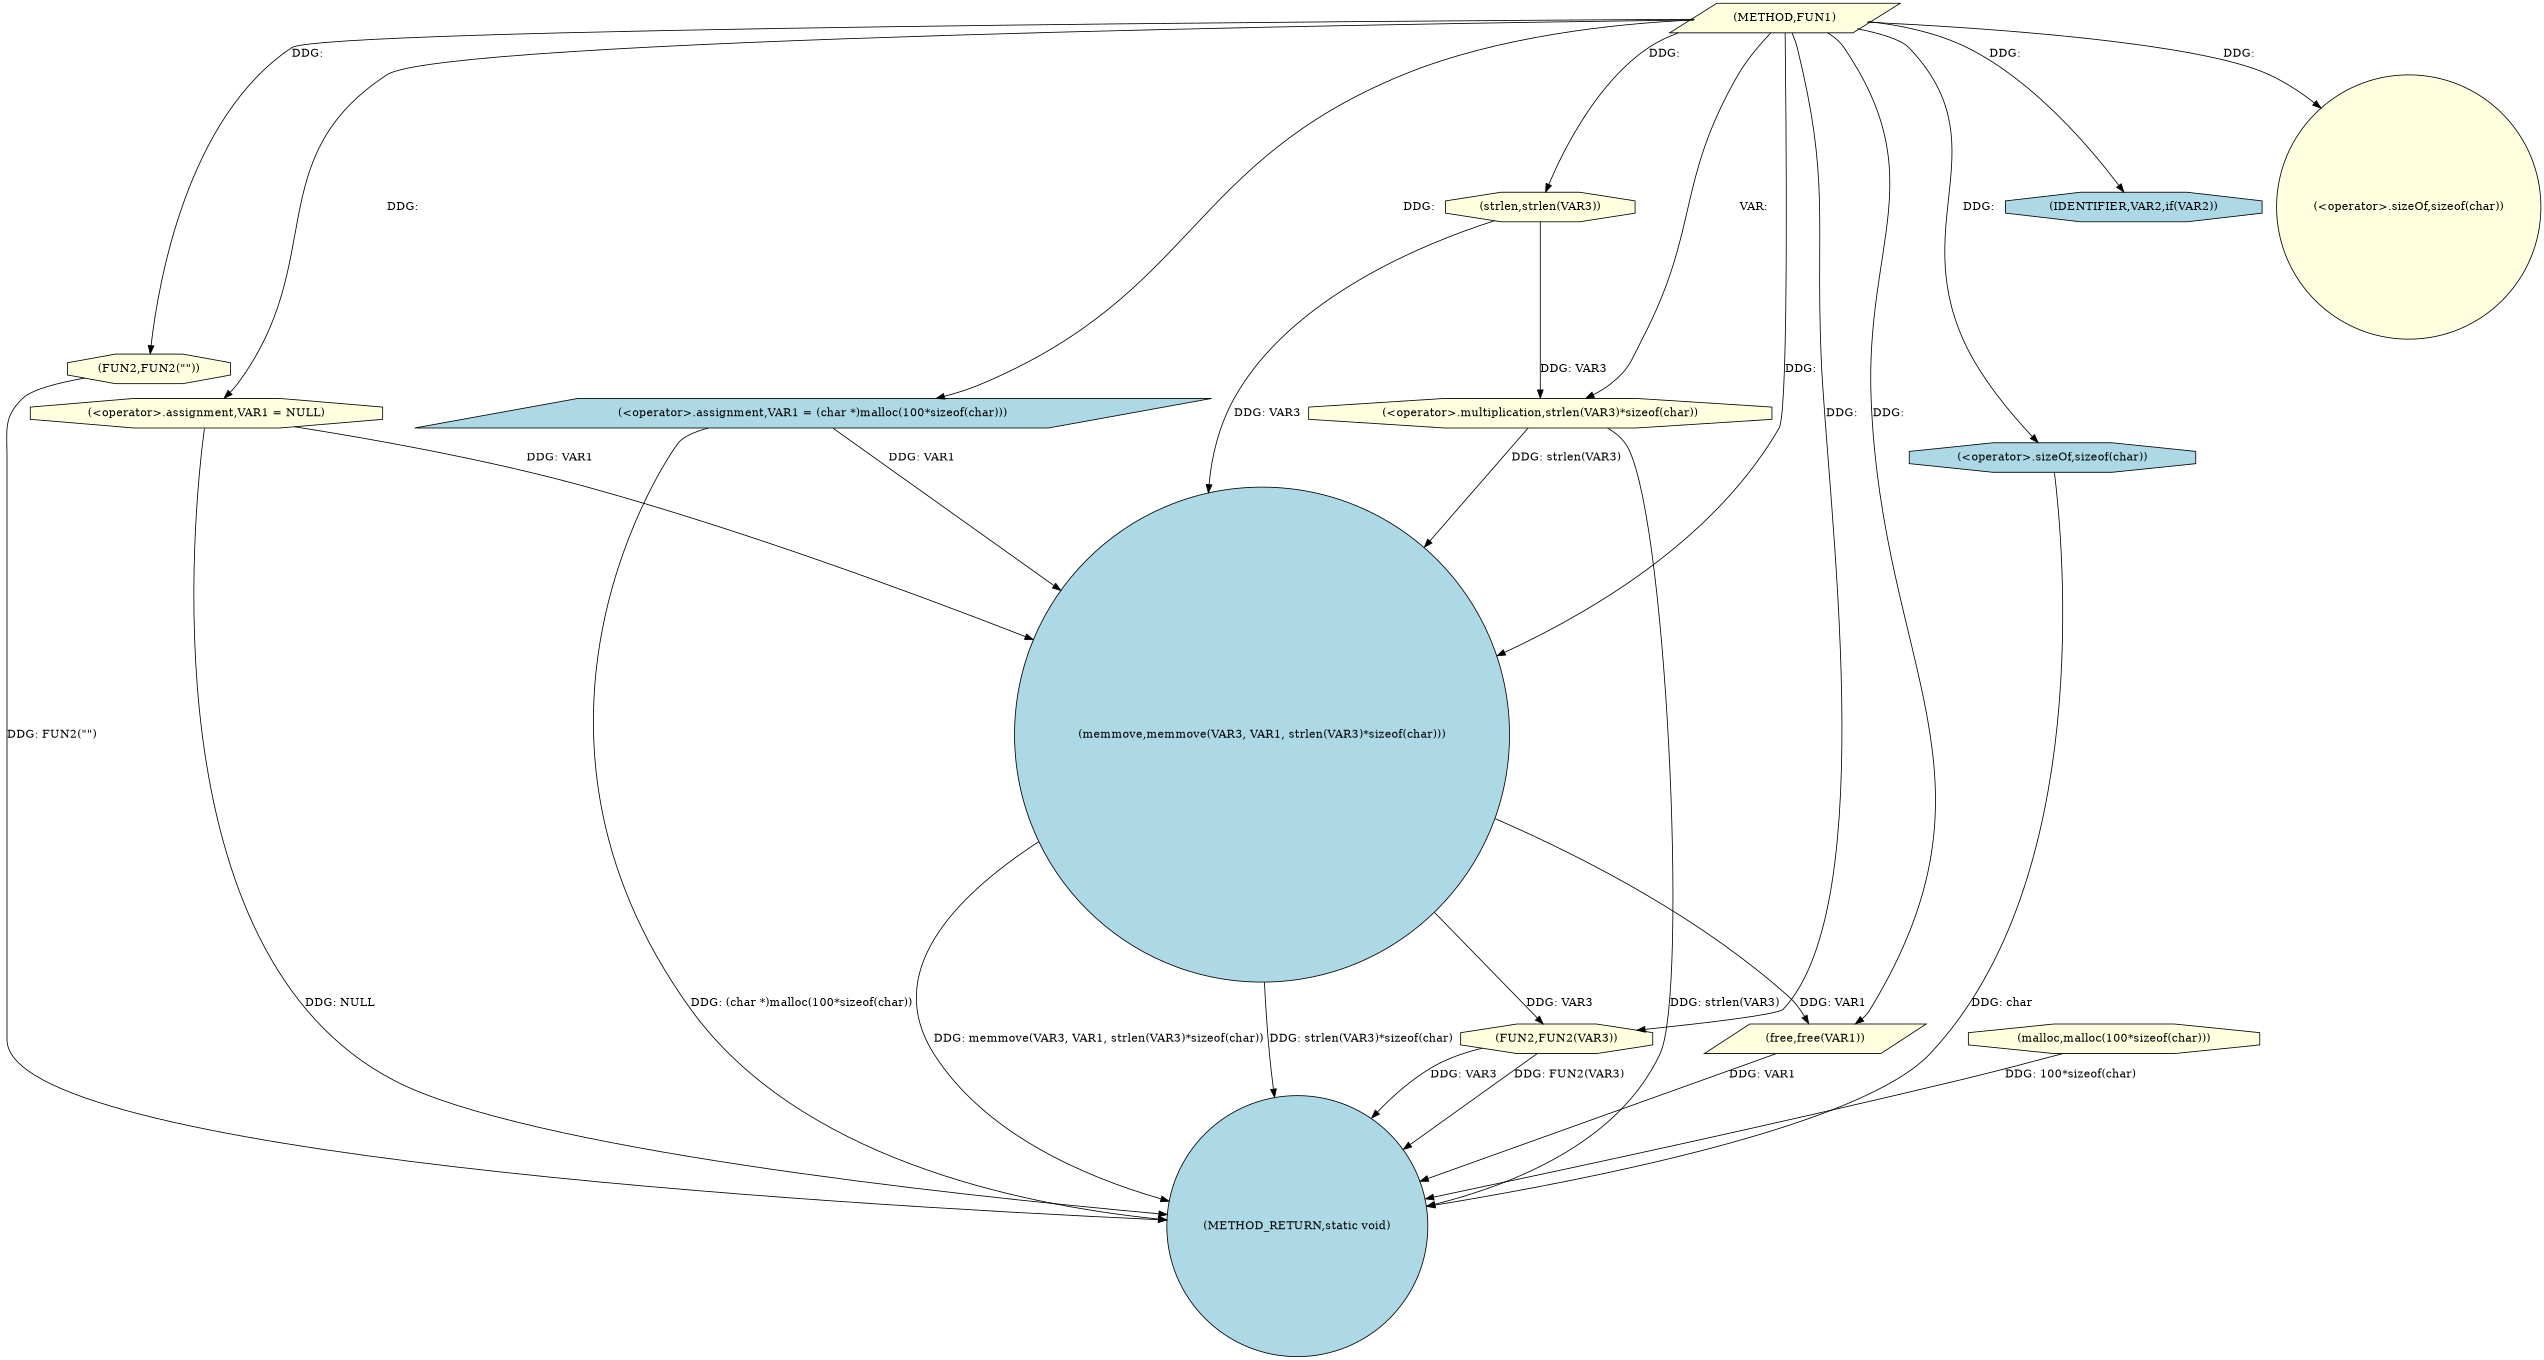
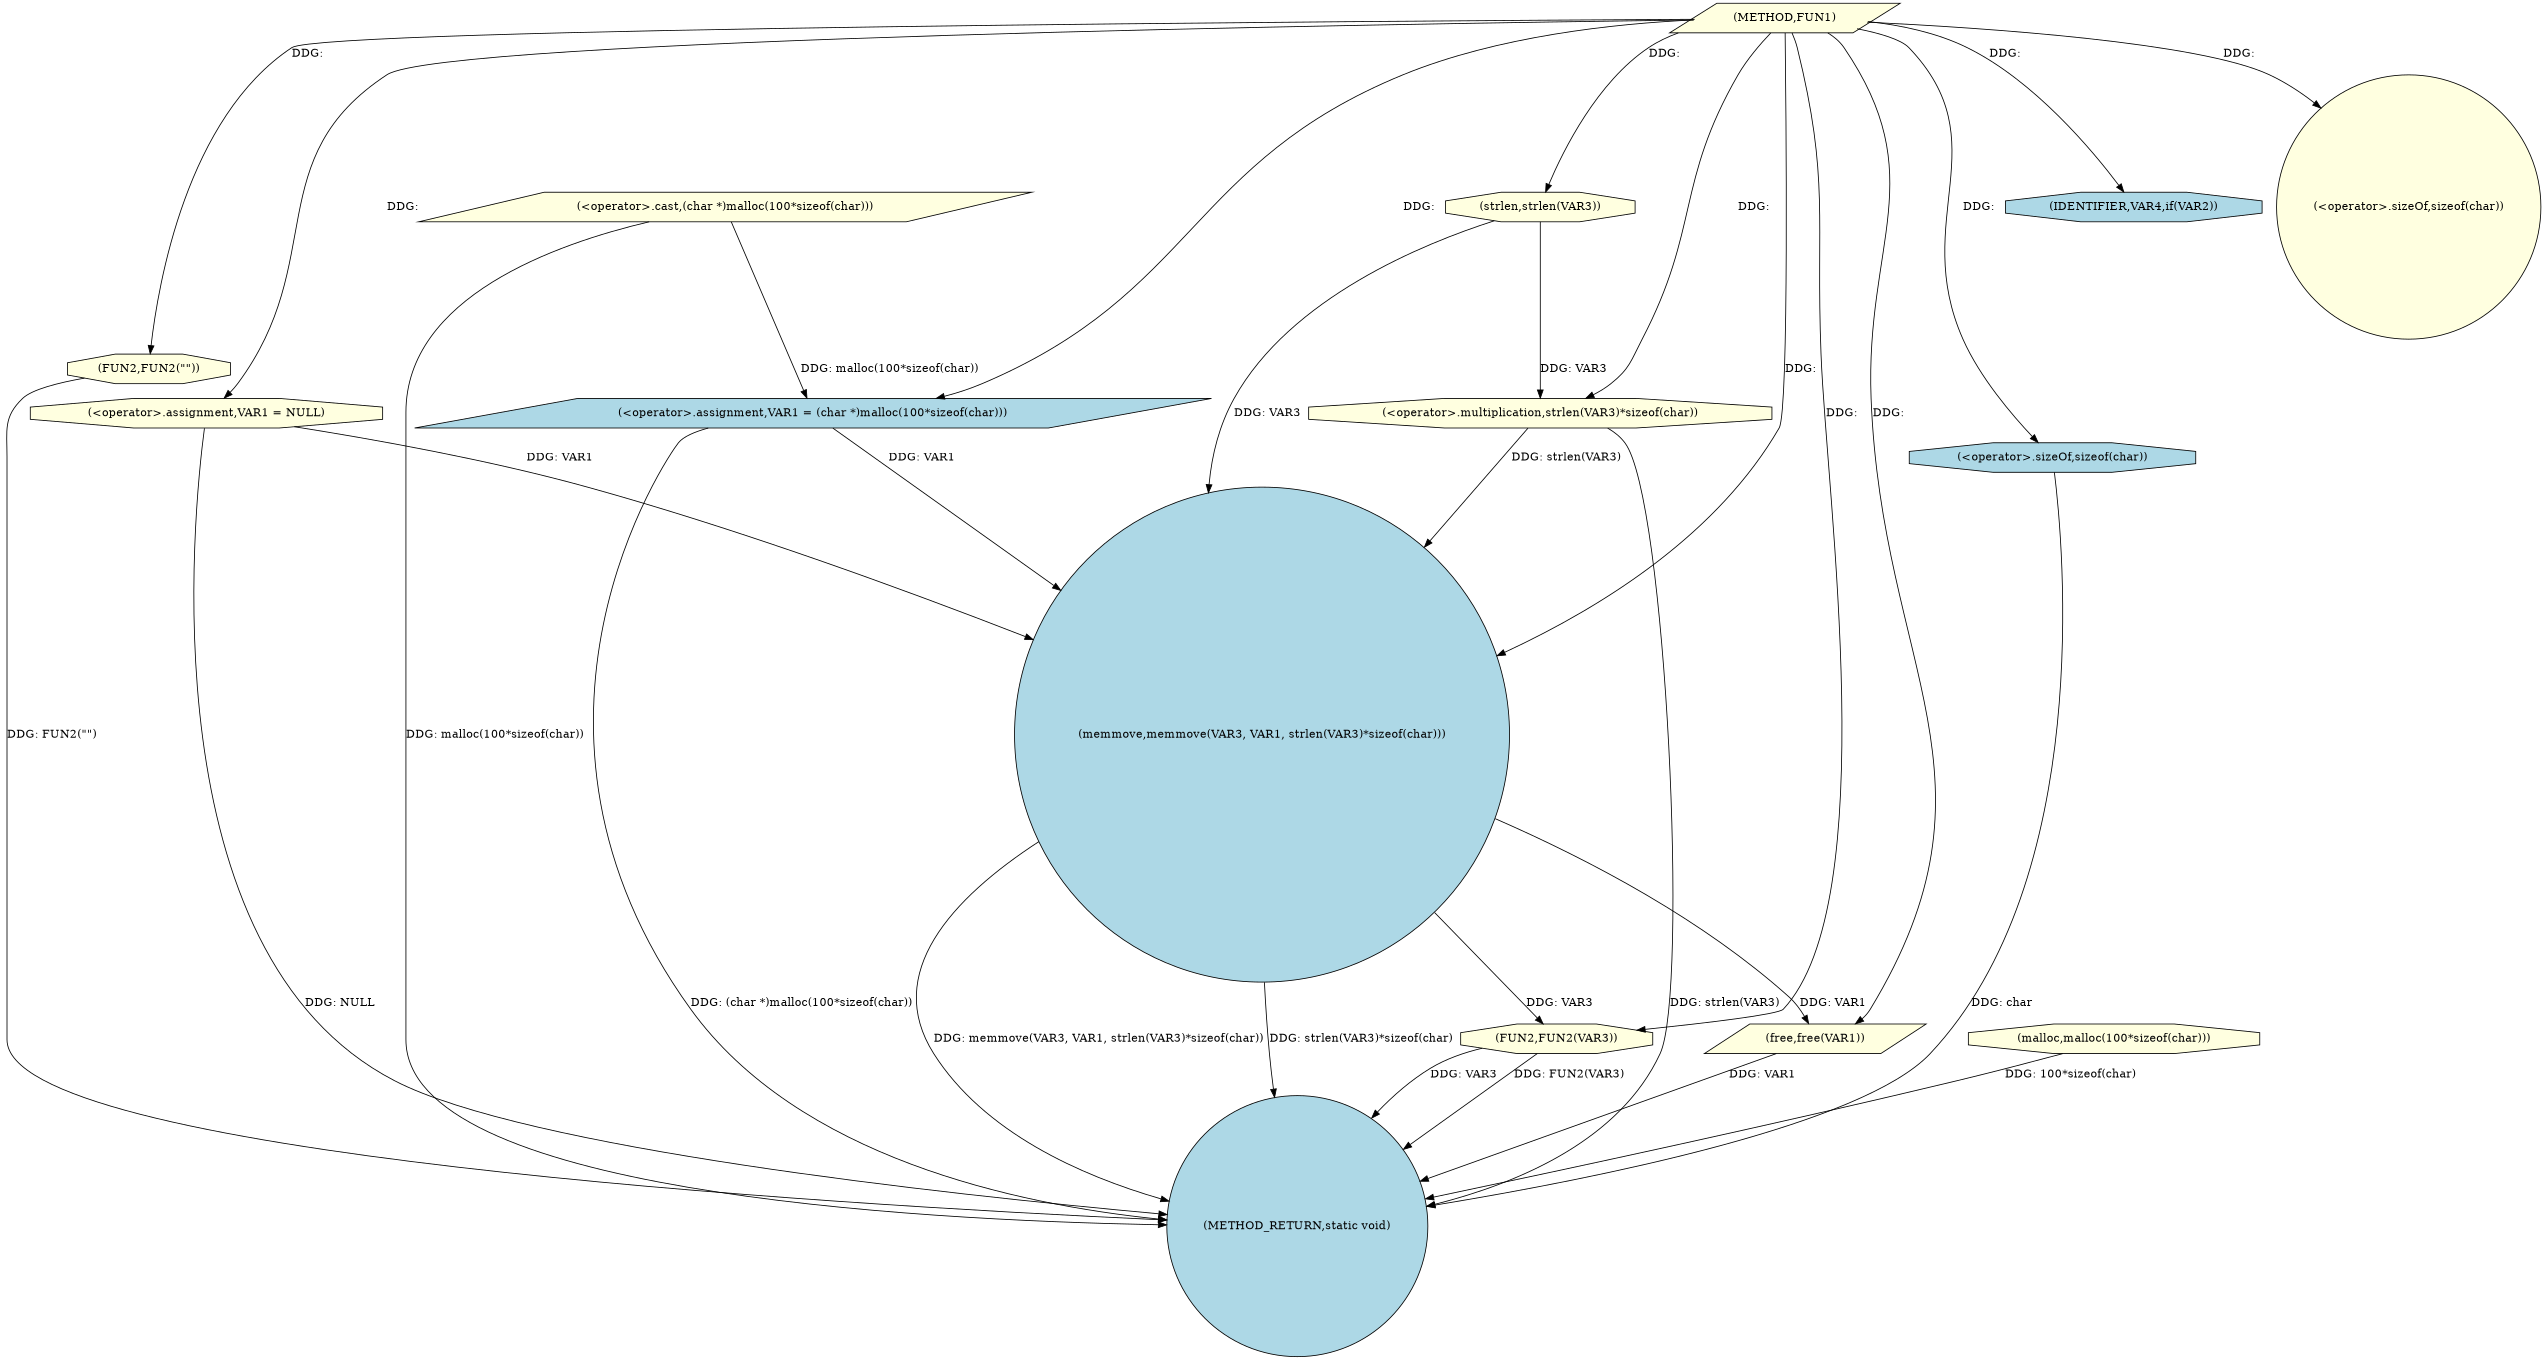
none -> (725, 207)
(1756, 207) -> (1756, 207)
(2134, 207) -> (2134, 207)
